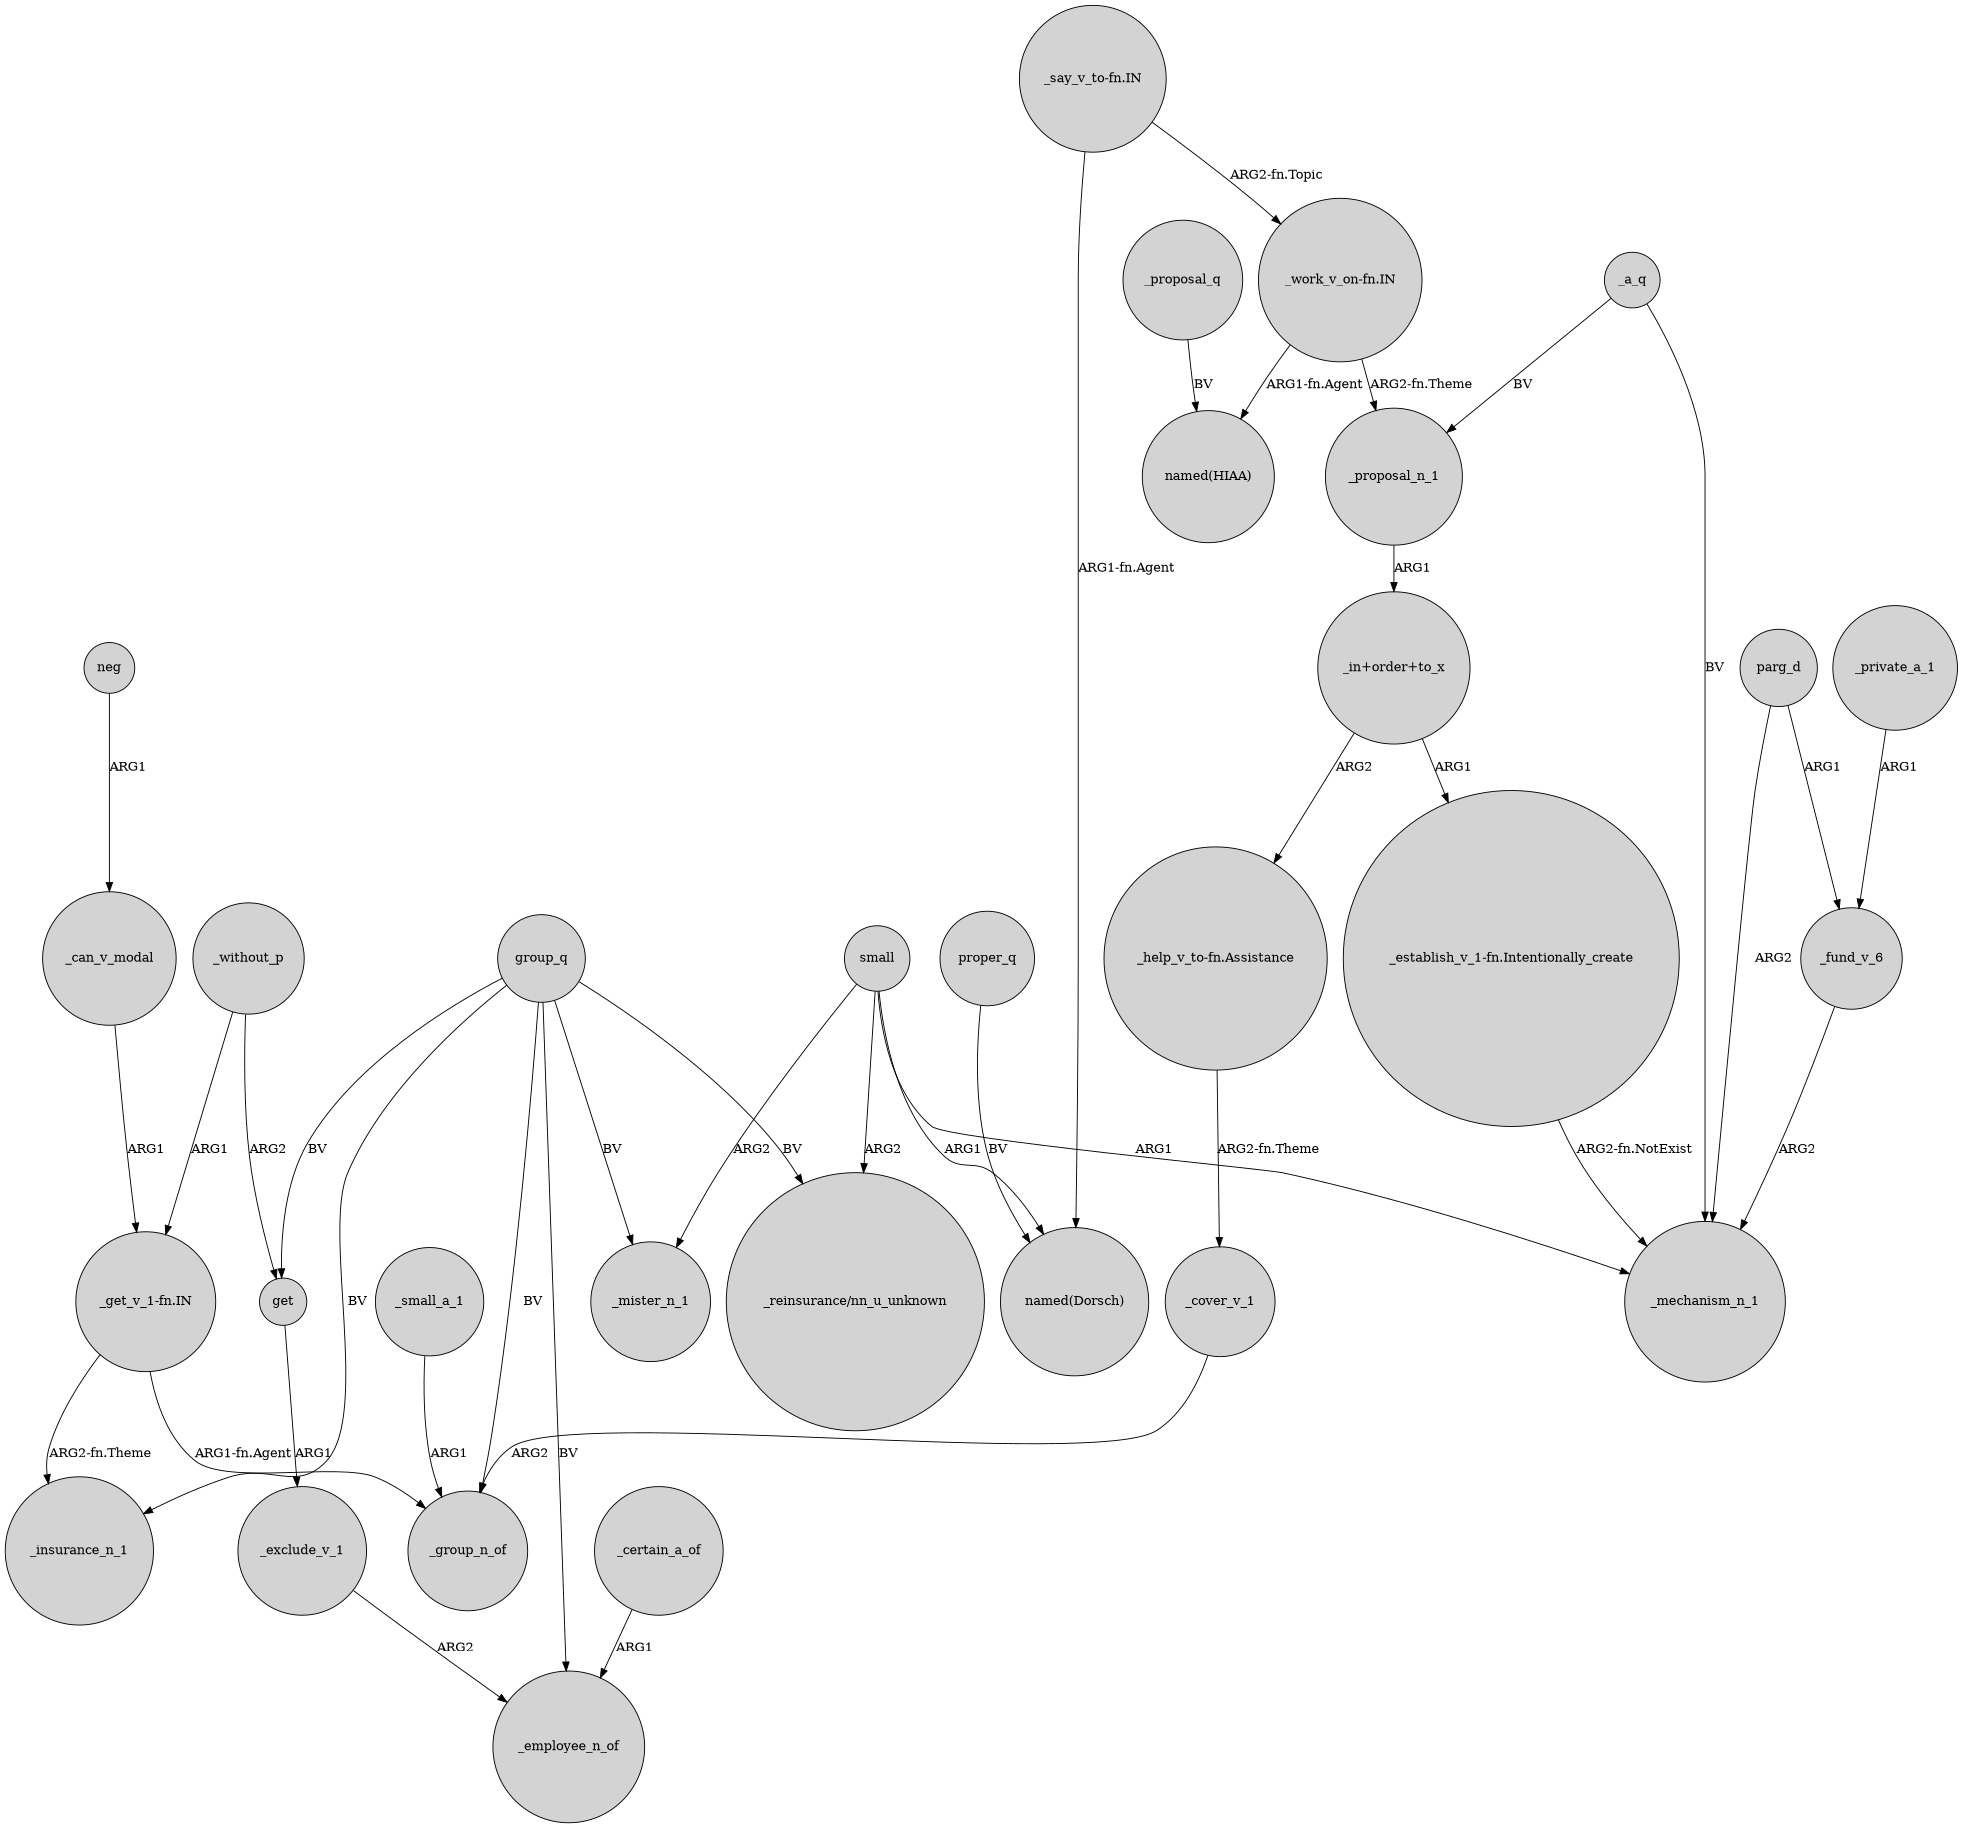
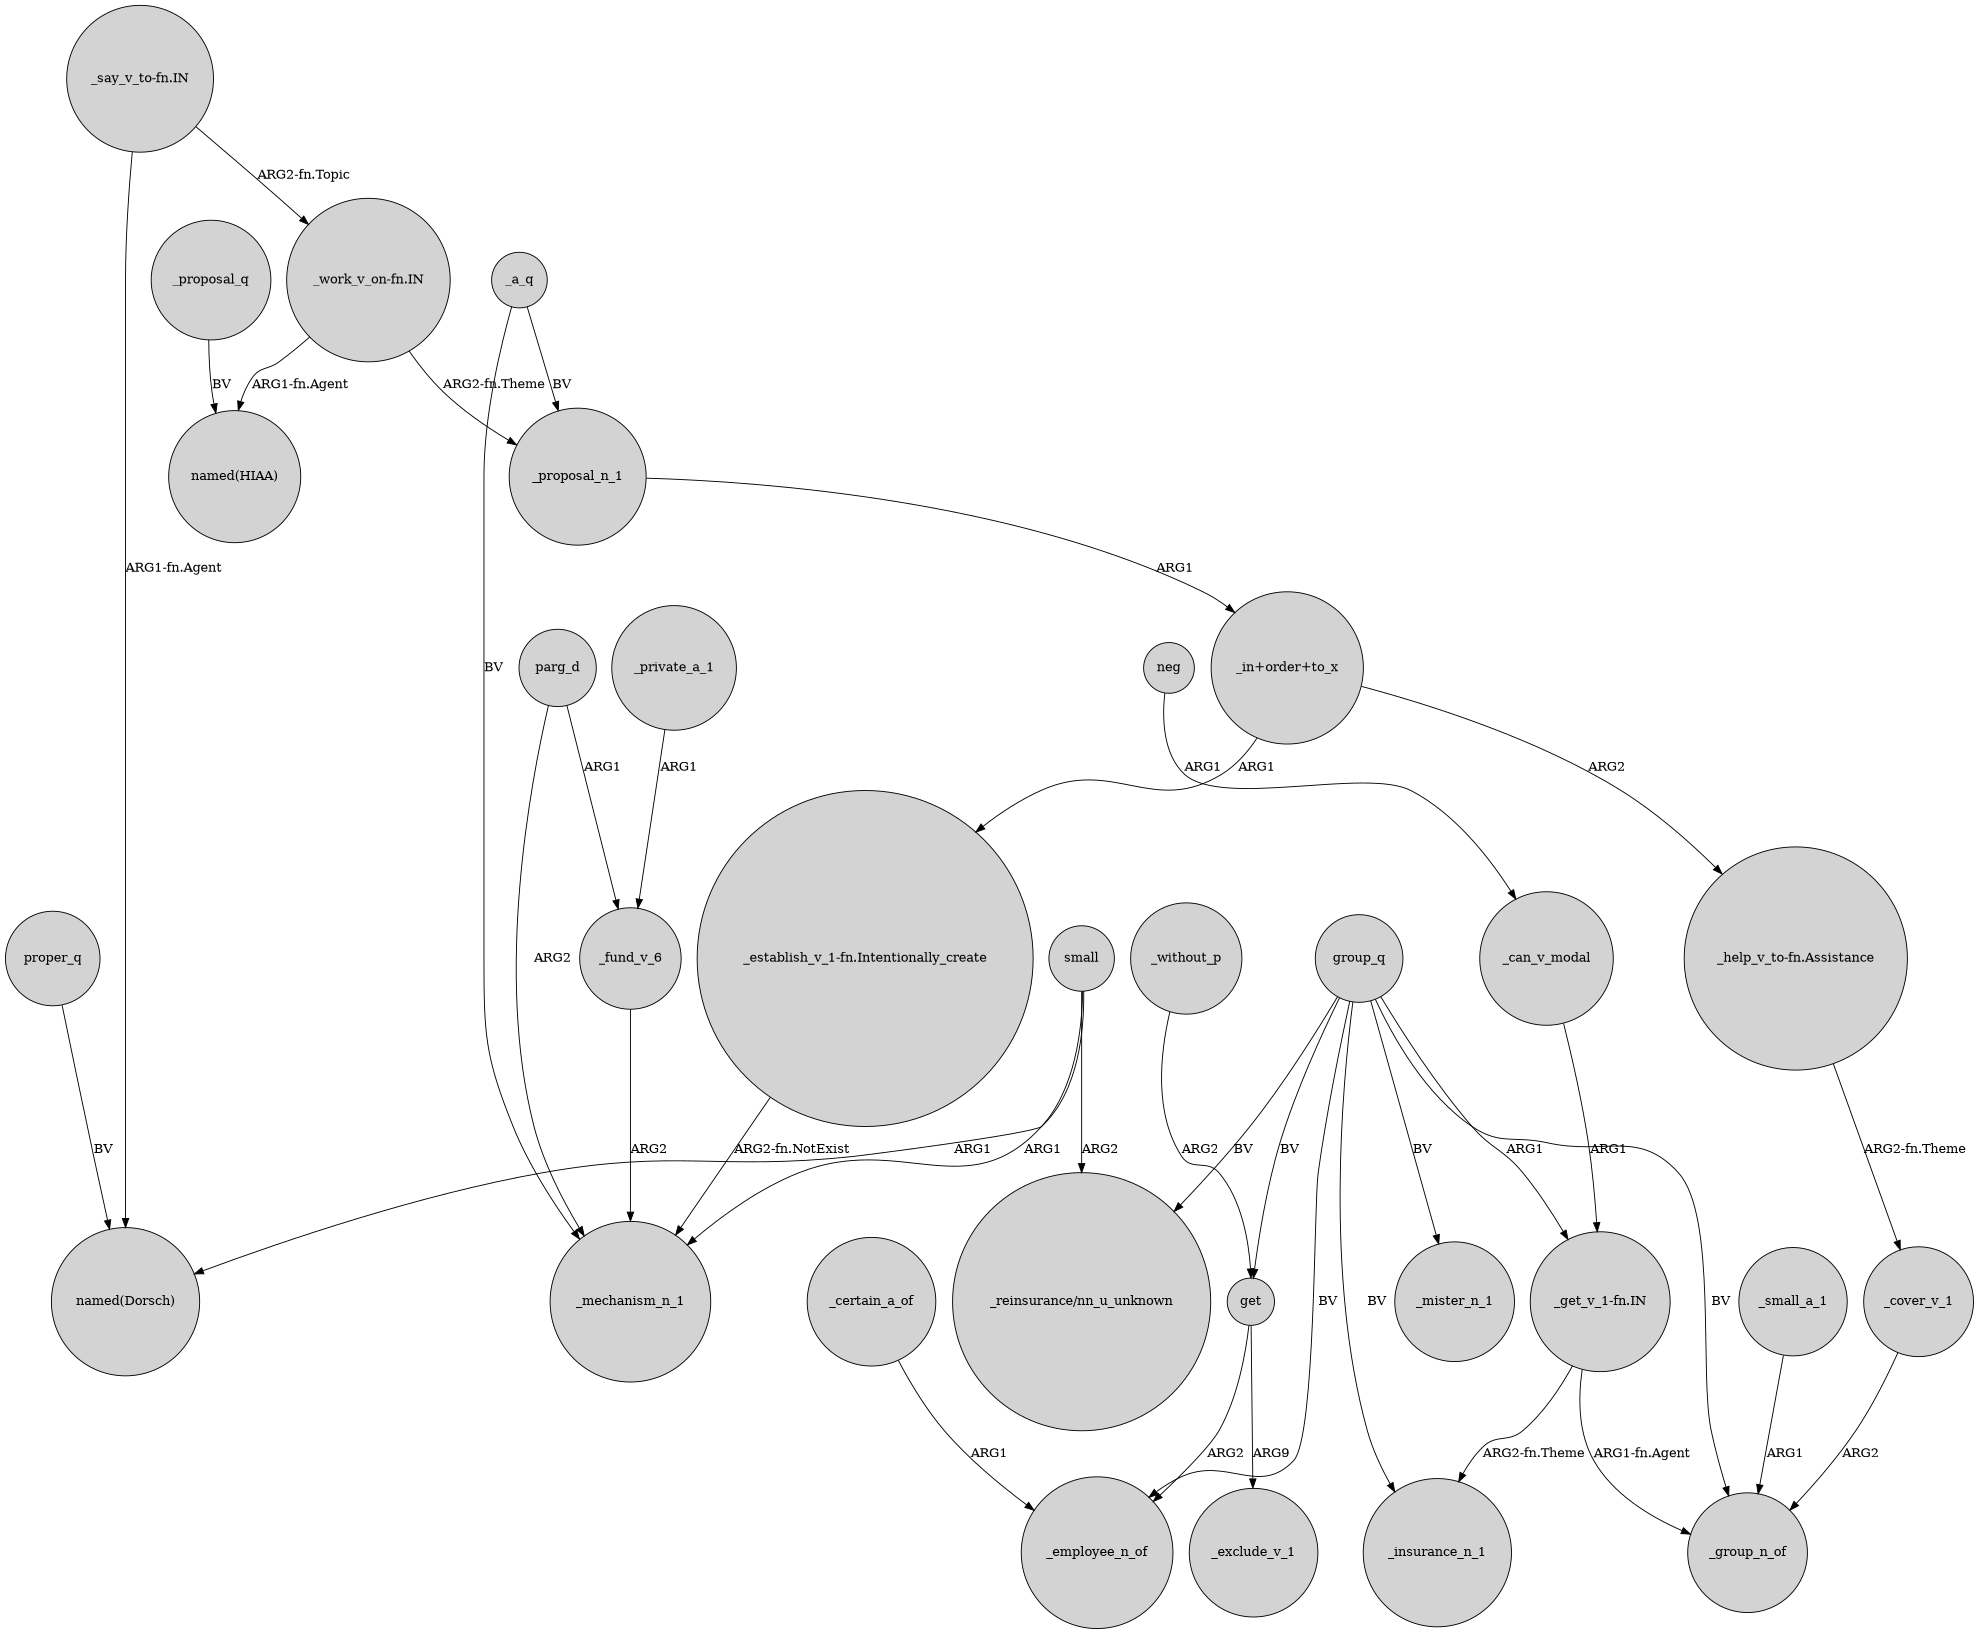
(762, 1107) -> none
(201, 1119) -> (1452, 1102)
(314, 1454) -> (1271, 1454)
(426, 1644) -> (1224, 1421)
